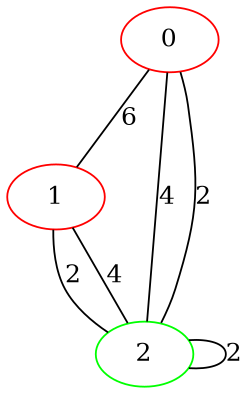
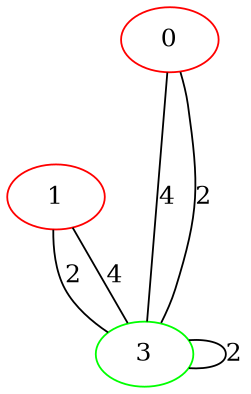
(113, 118) -> none
(145, 354) -> (145, 354)
